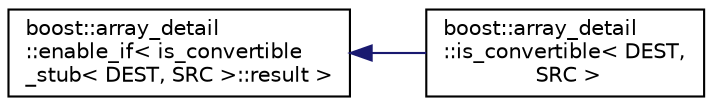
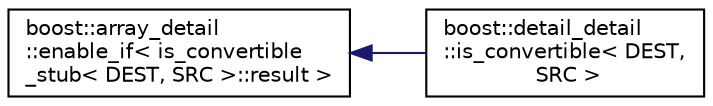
(565, 53) -> (565, 53)
